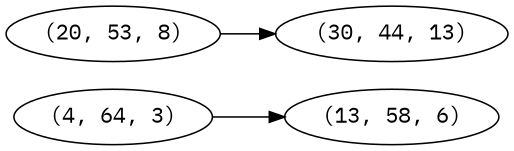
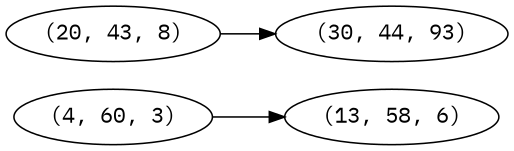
(113, 34) -> (113, 34)
(392, 34) -> (392, 34)
(113, 117) -> (113, 117)
